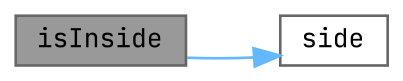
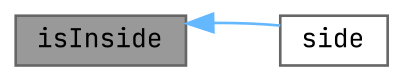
(220, 58) -> (247, 23)
